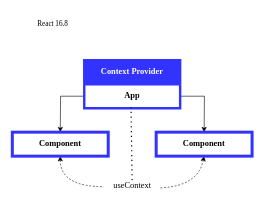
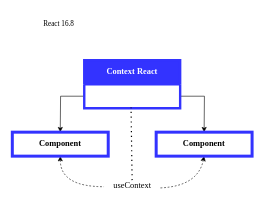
(84, 24) -> (90, 24)
(132, 72) -> (132, 72)
(132, 96) -> none
